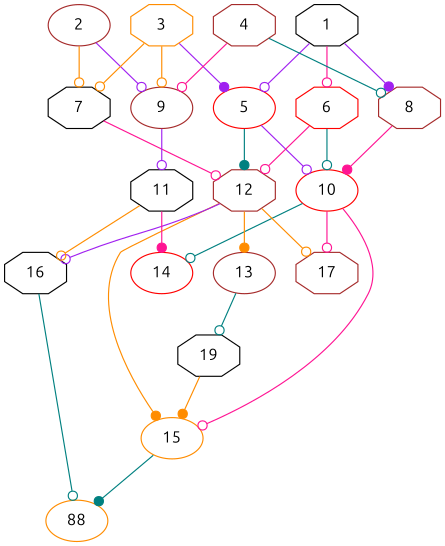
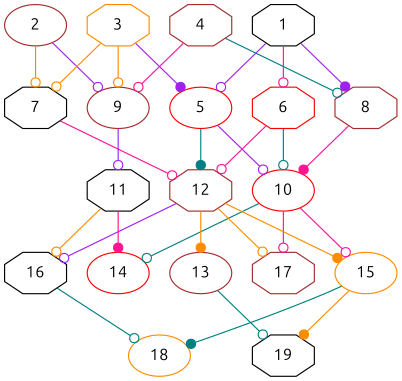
(192, 393) -> (328, 311)
(77, 521) -> (159, 356)
